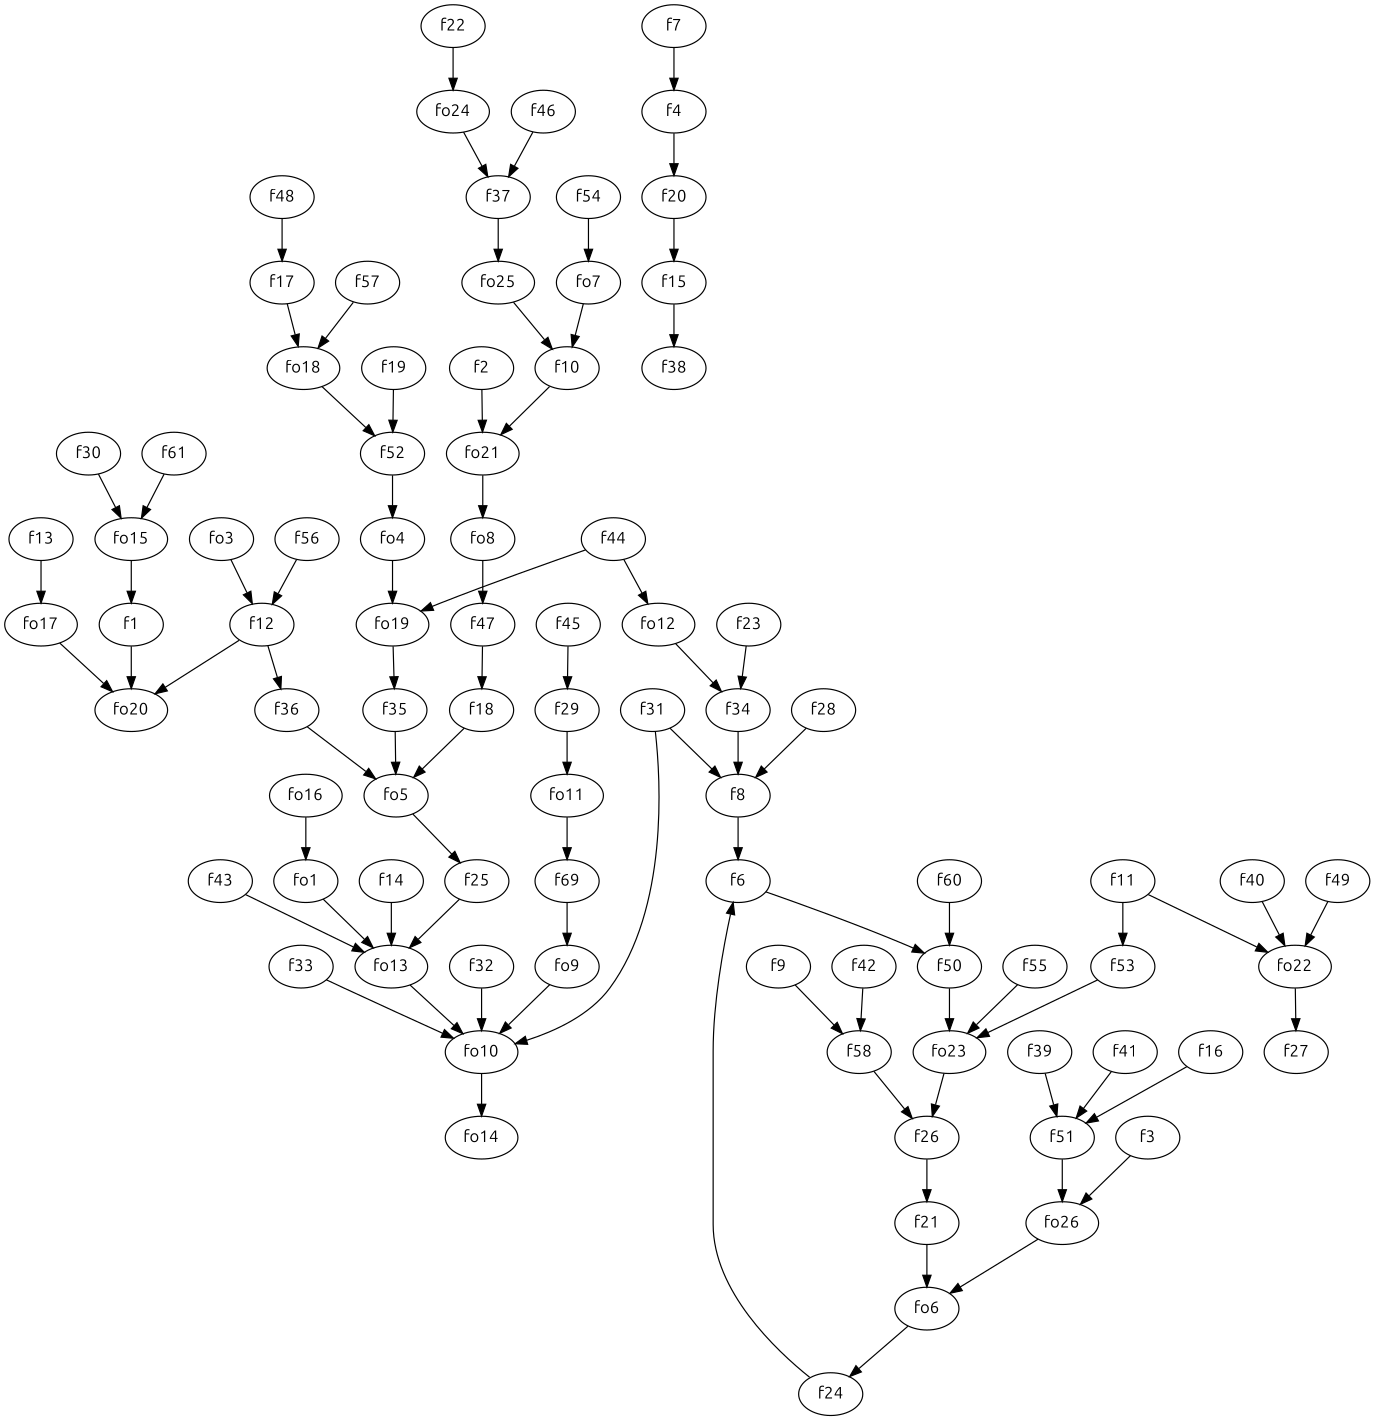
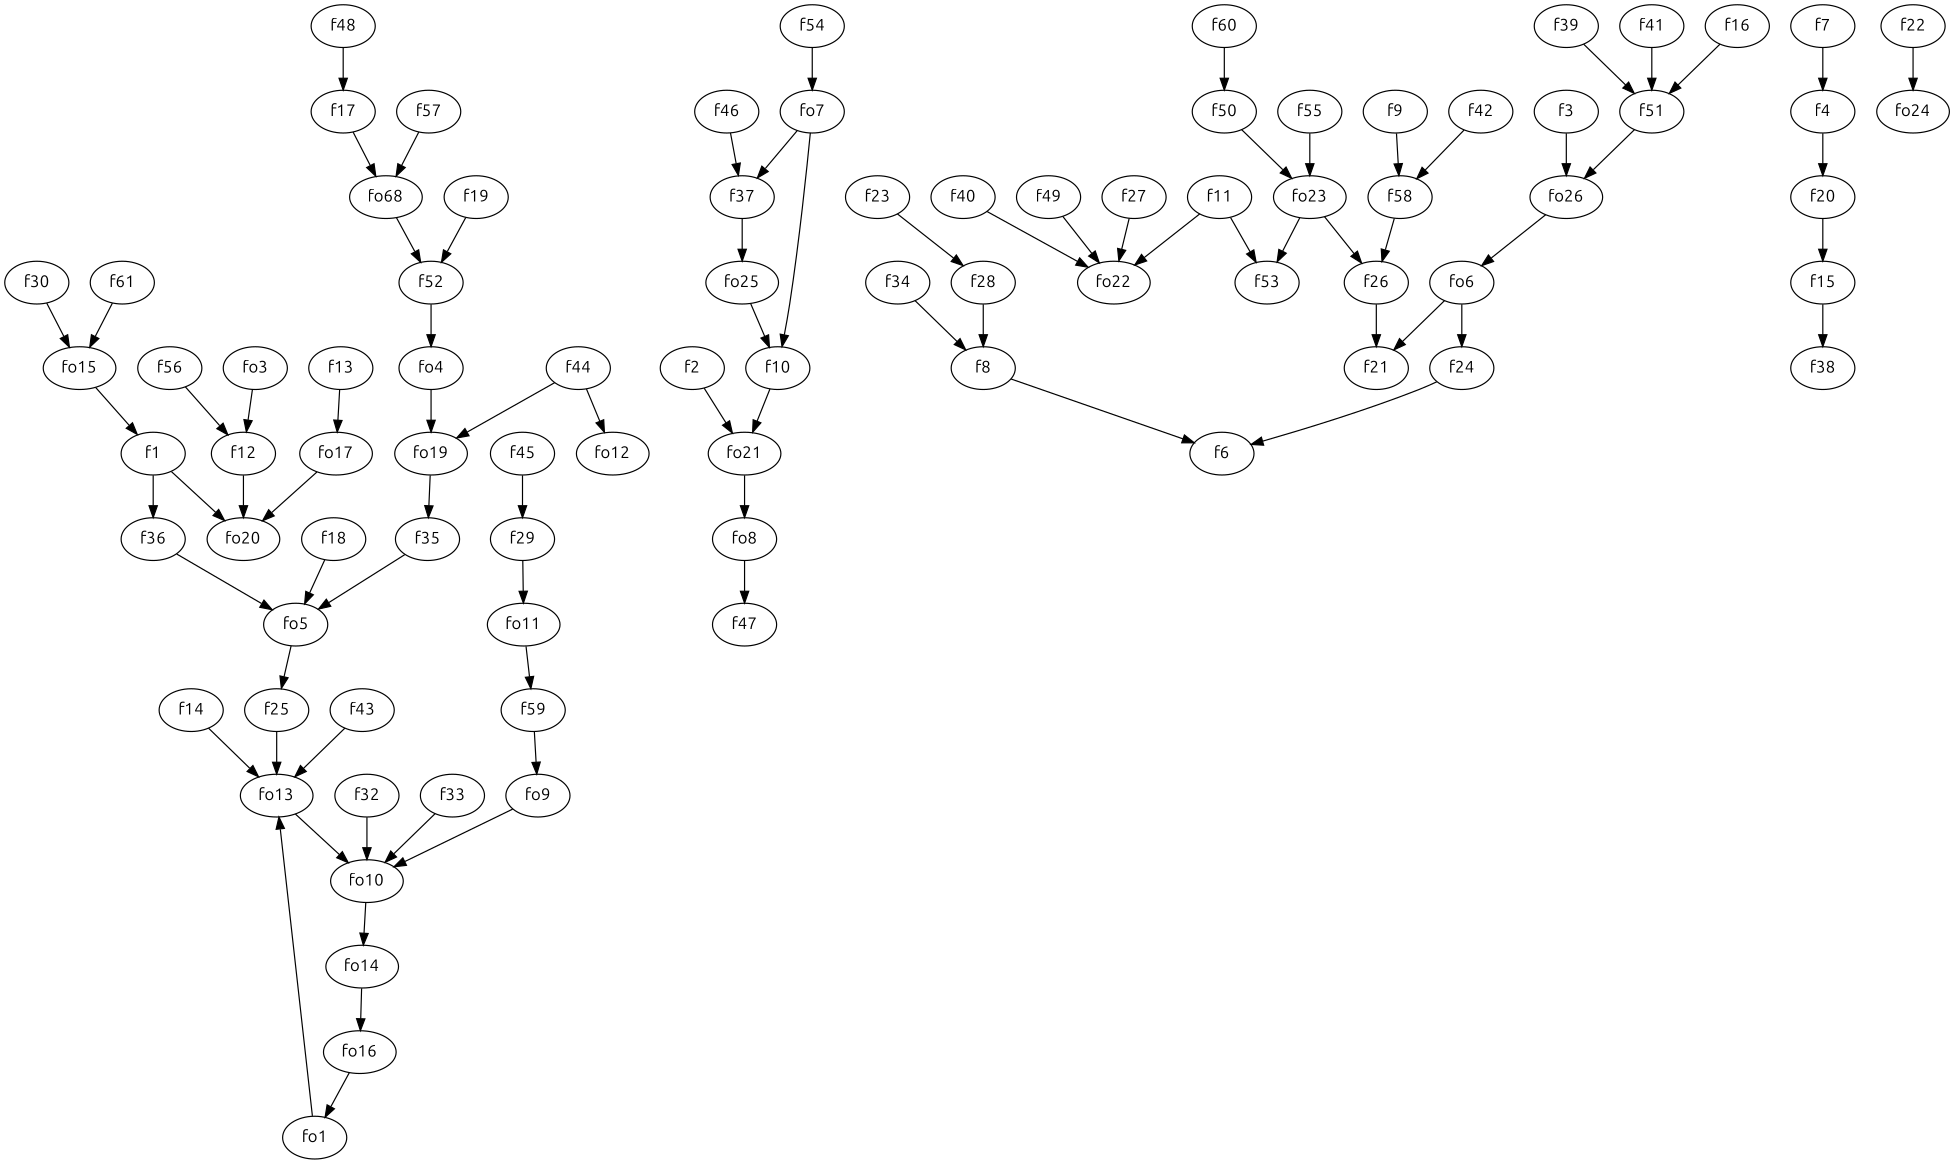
(473, 149) -> (781, 150)
(303, 368) -> (386, 197)
(744, 661) -> (926, 236)
(273, 662) -> (153, 491)
(482, 662) -> none
(694, 663) -> none
(653, 710) -> none
(567, 881) -> (533, 710)
(840, 919) -> none
none -> (361, 1004)
(1296, 1004) -> (1125, 234)
(1043, 1006) -> (1291, 235)
(927, 1260) -> (1423, 321)
